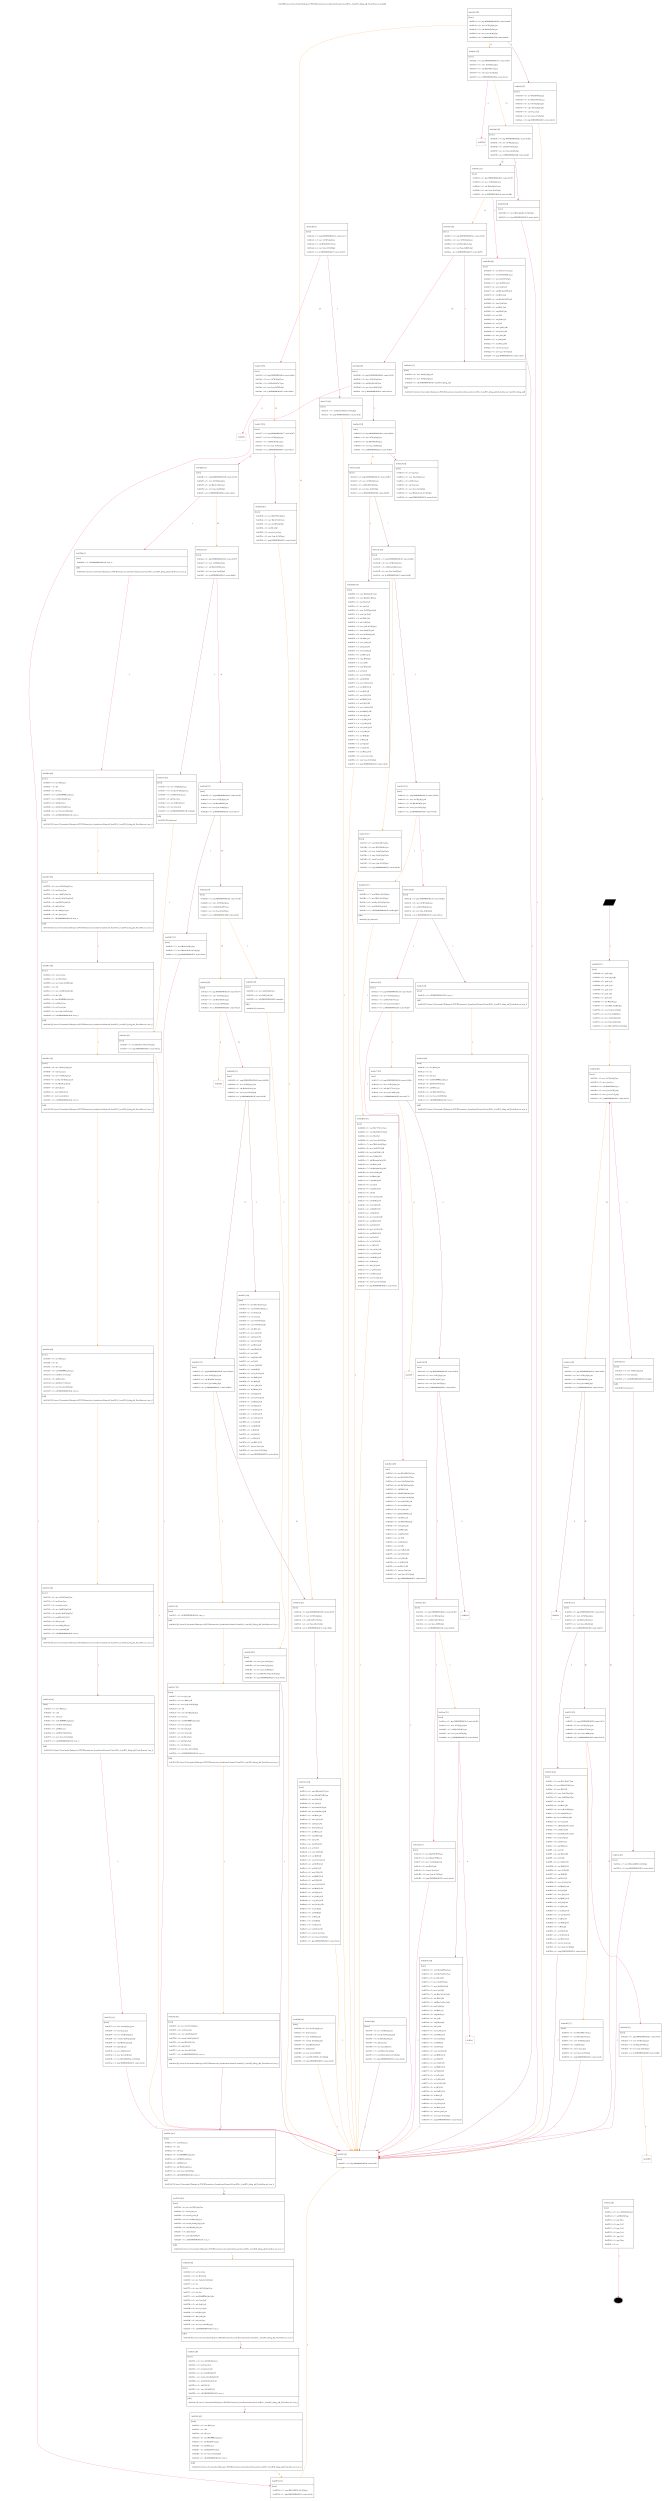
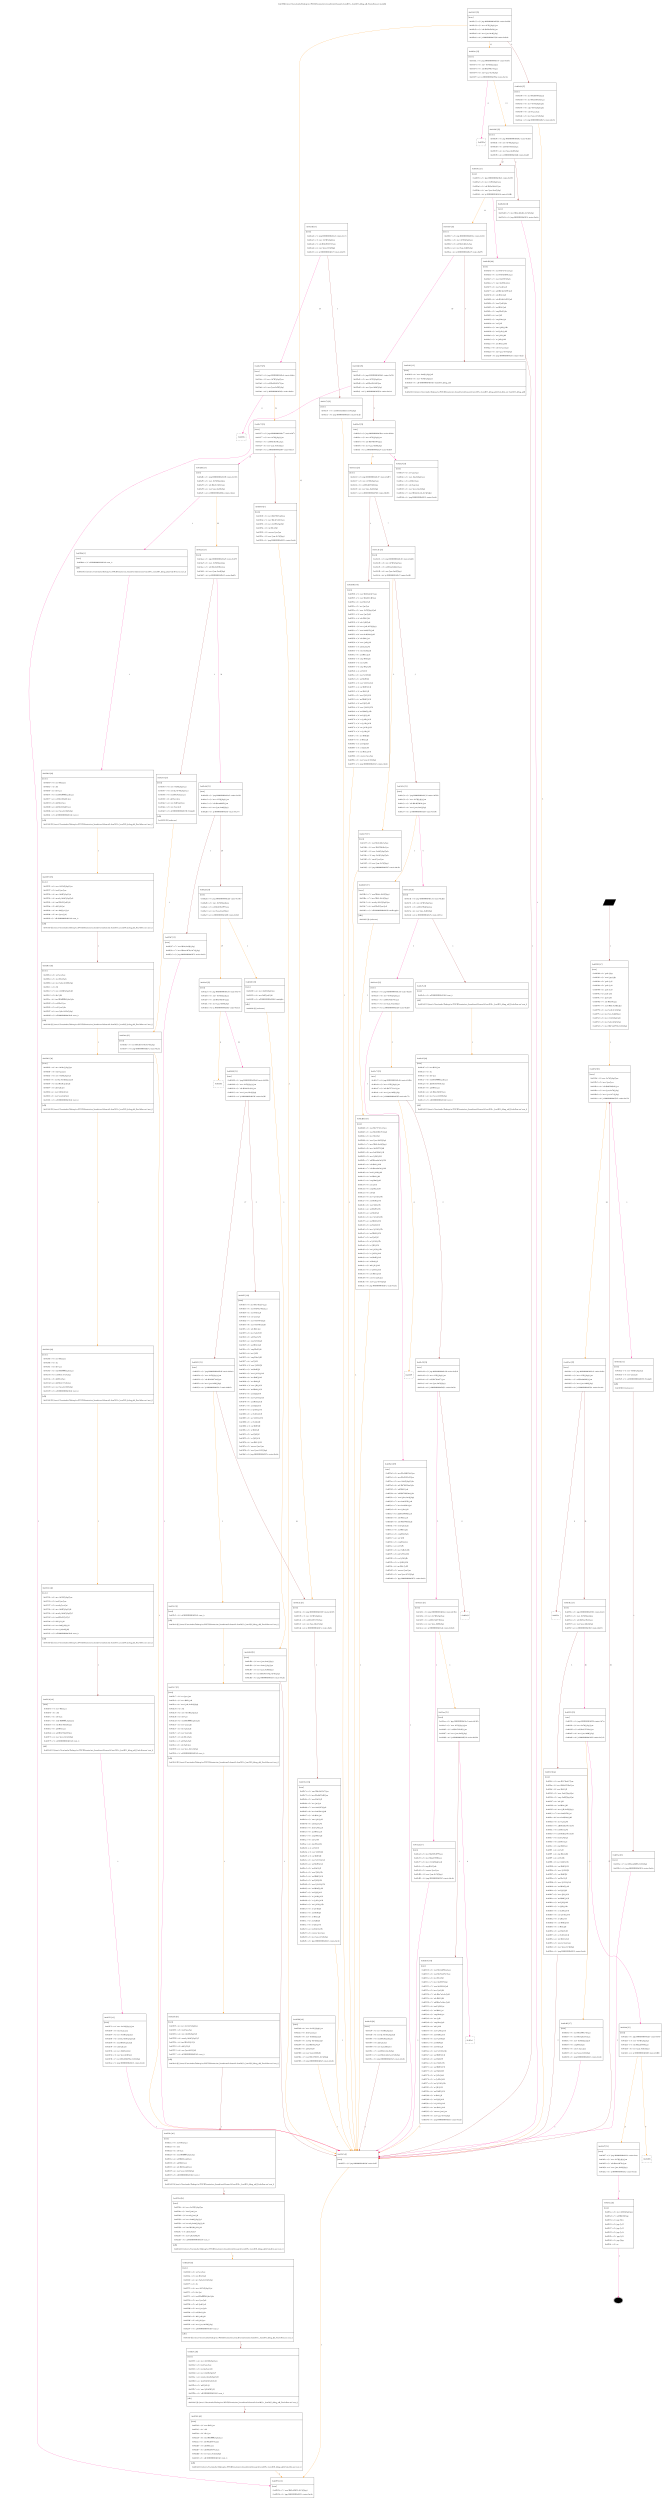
none -> (618, 2159)
(307, 2316) -> (321, 2320)
